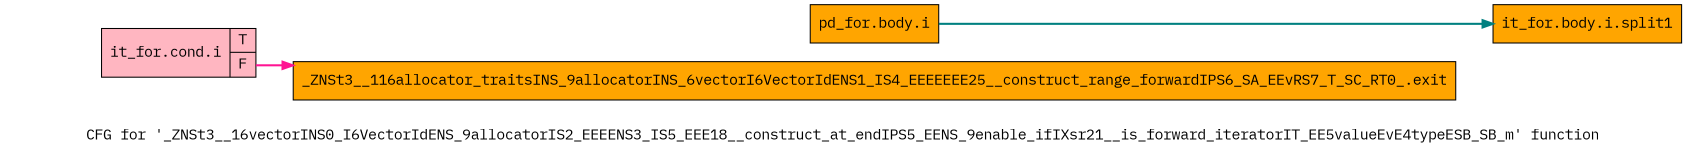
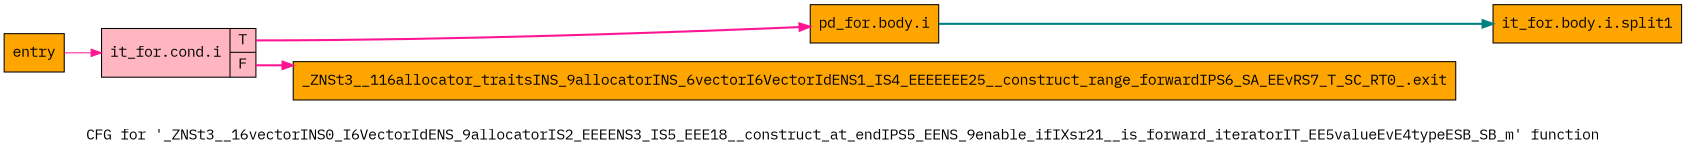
none -> (528, 36)
none -> (34, 53)
